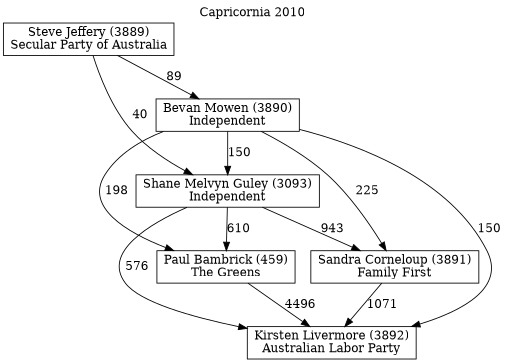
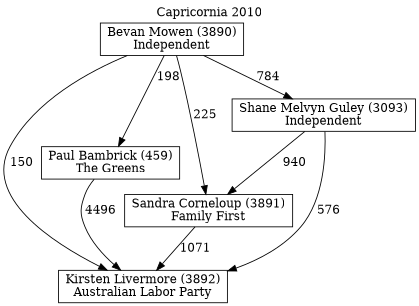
(89, 39) -> none
(240, 153) -> (268, 77)
(227, 225) -> none
(333, 229) -> (295, 163)
